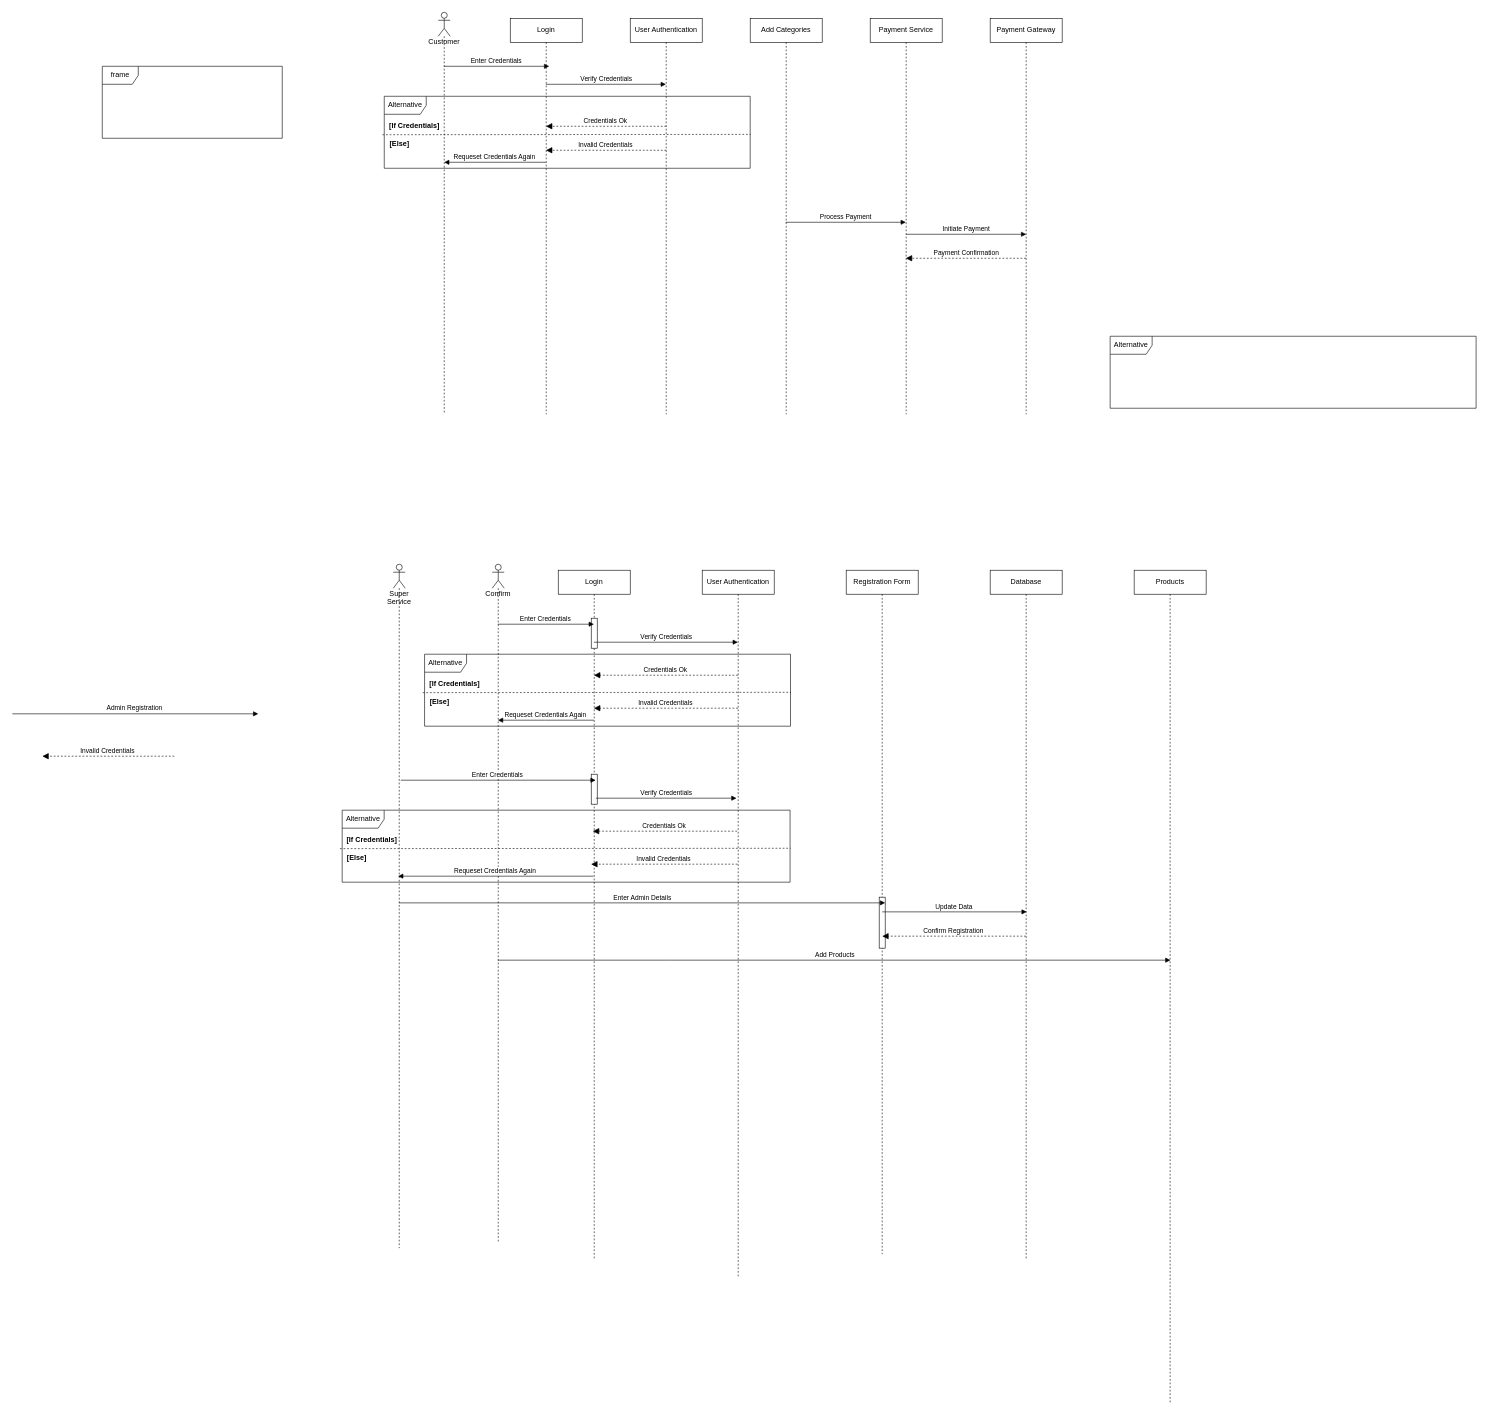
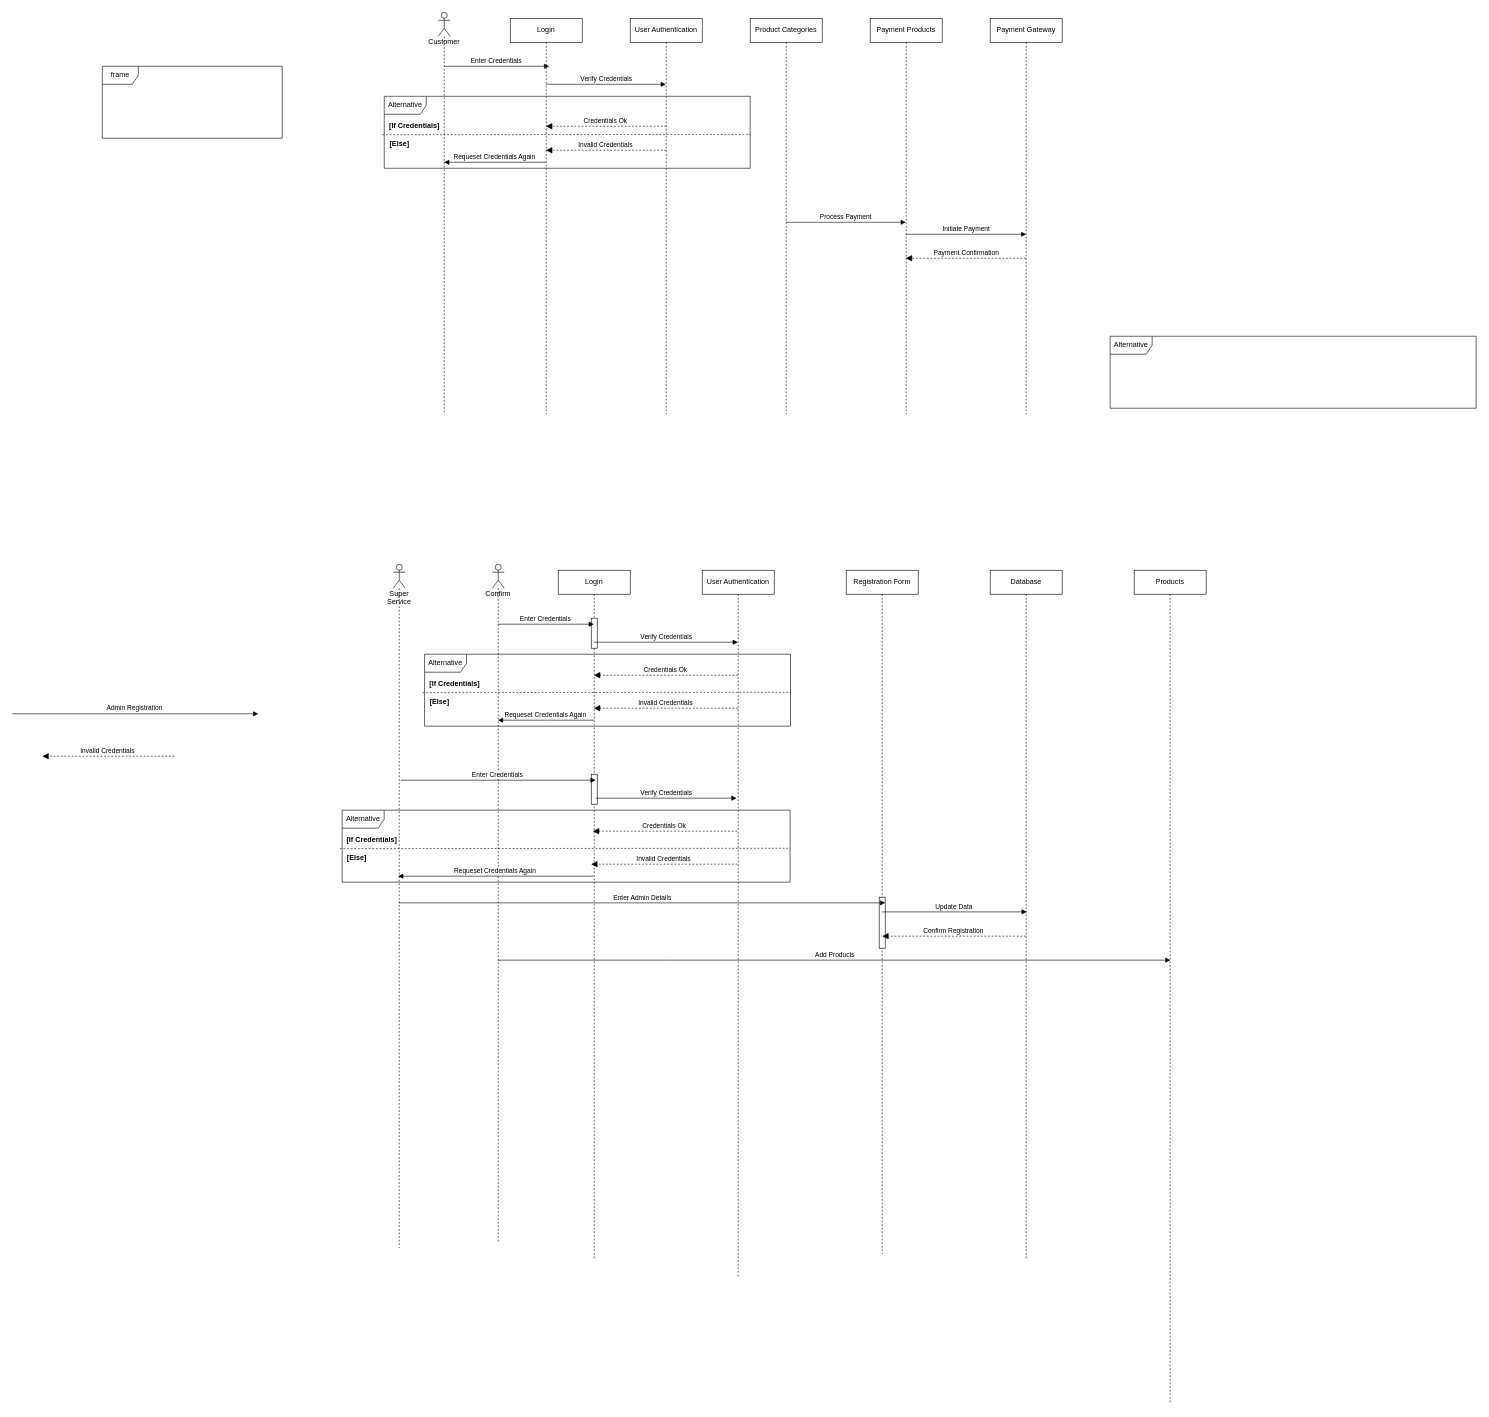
(786, 30) -> (786, 30)
(906, 30) -> (906, 30)
